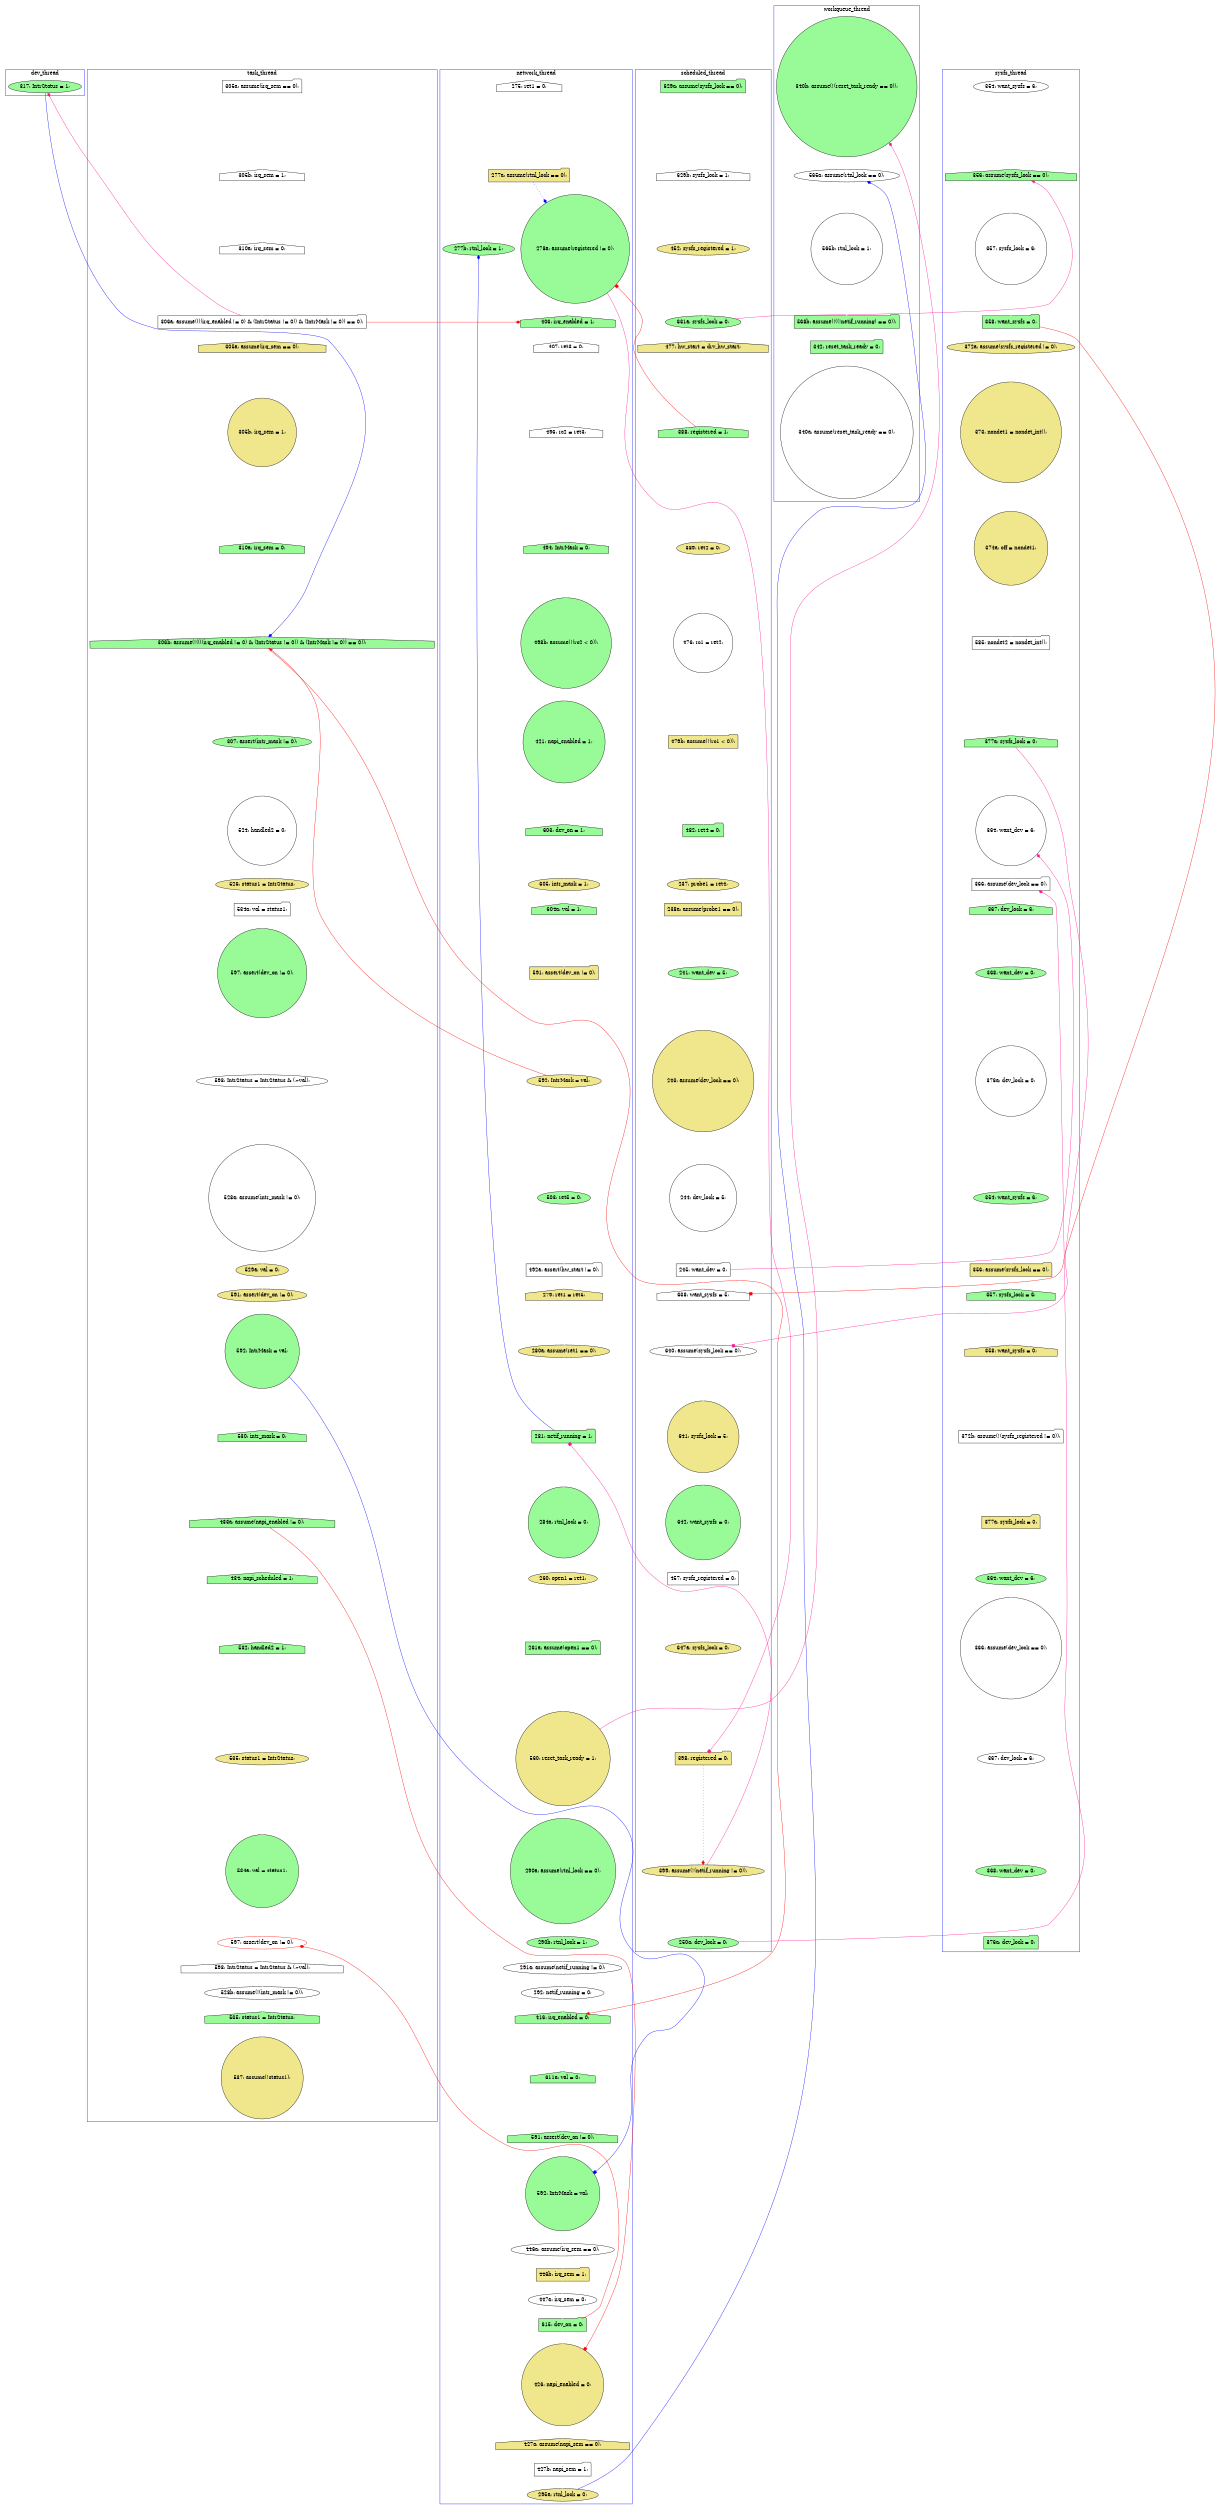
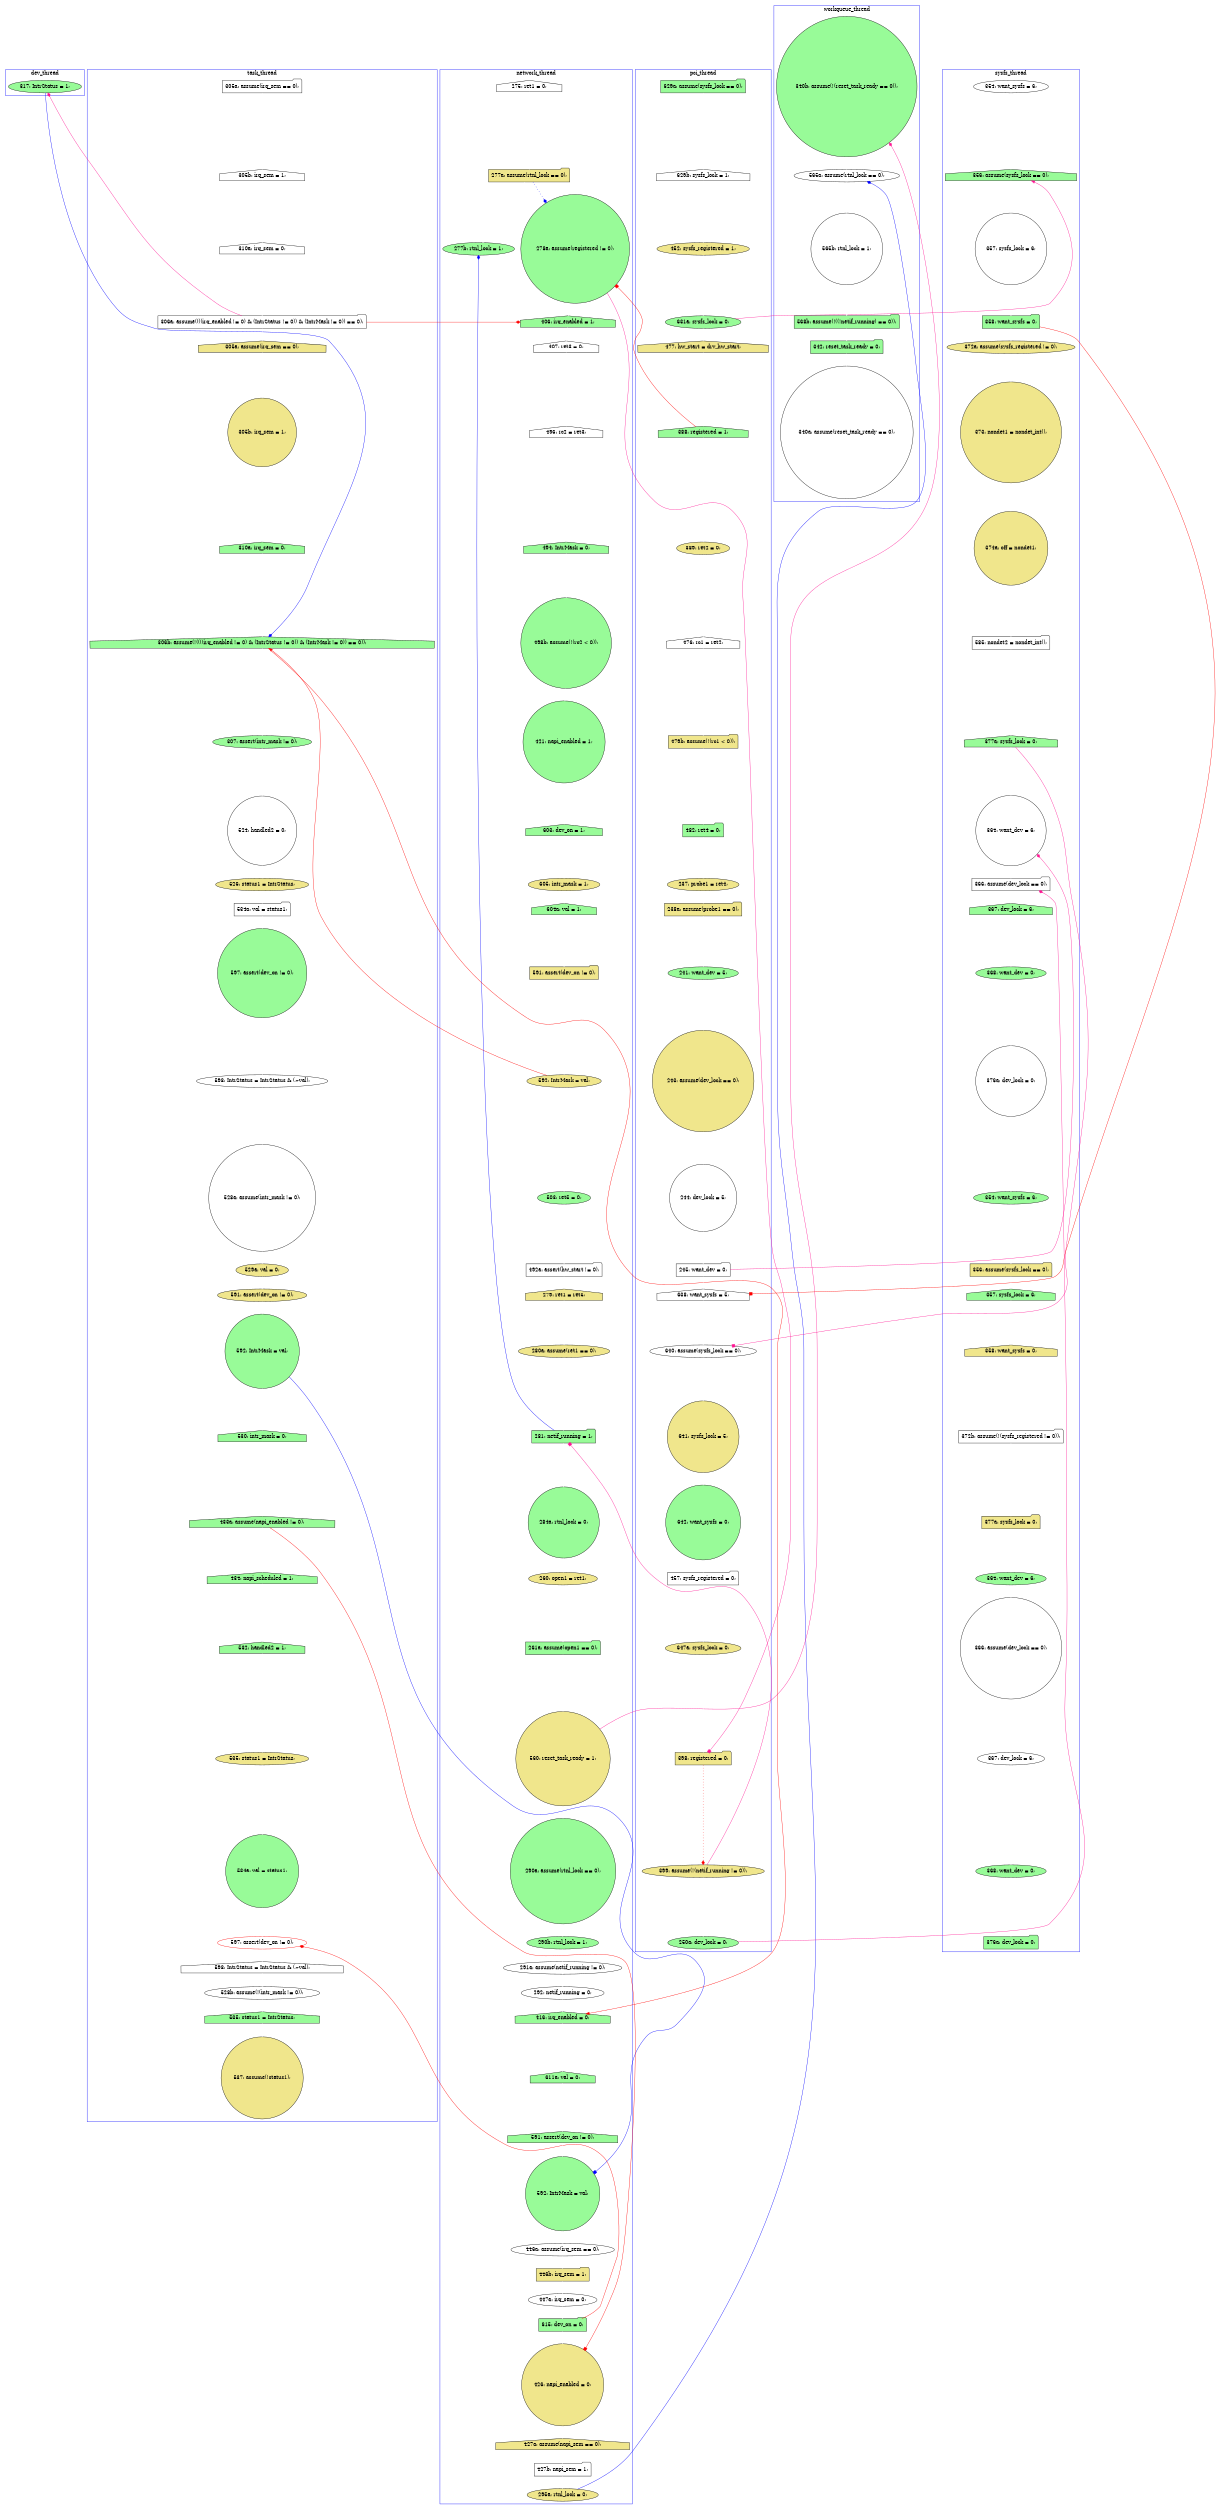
(703, 74) -> (703, 74)
(703, 643) -> (703, 643)
